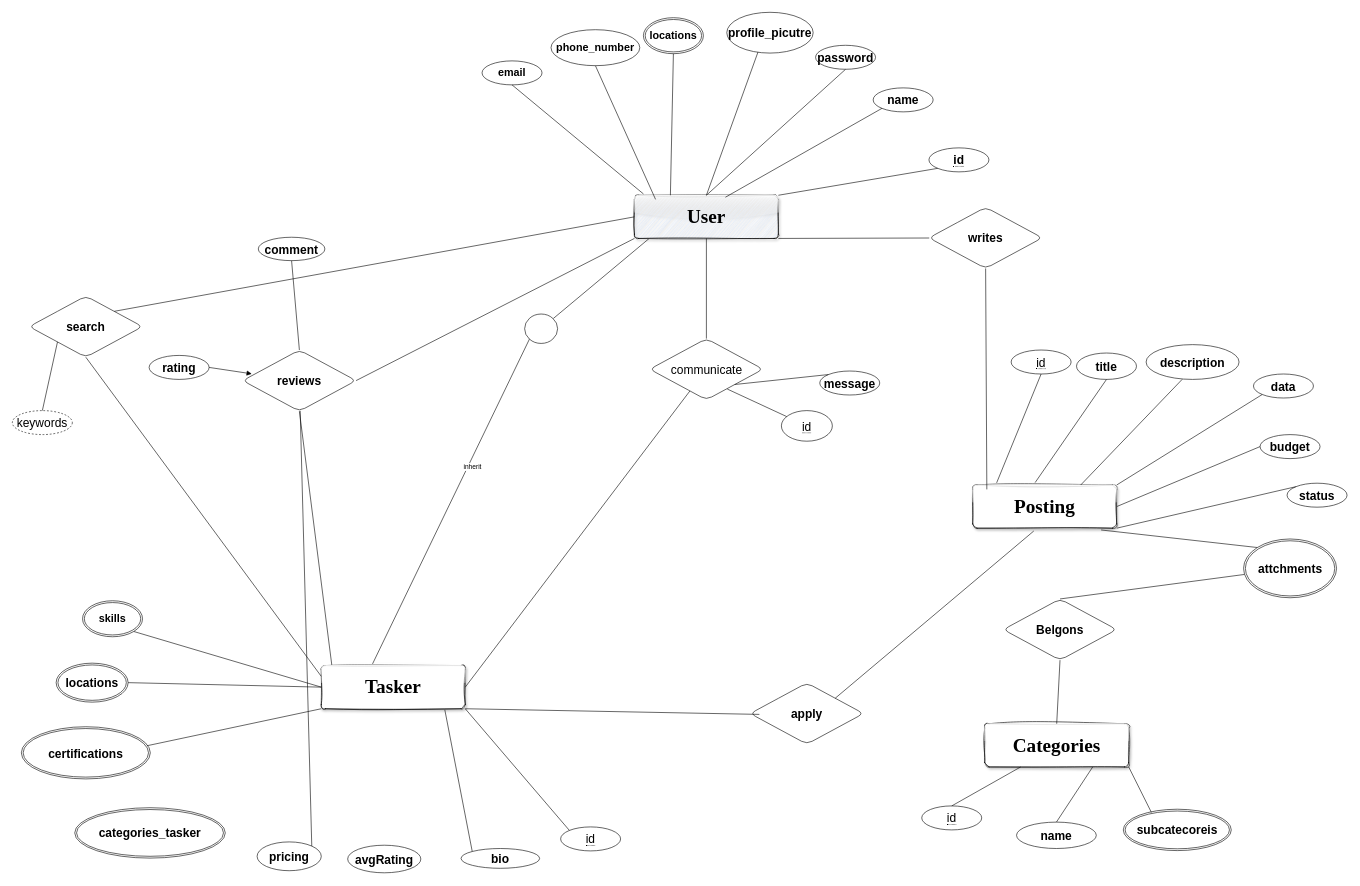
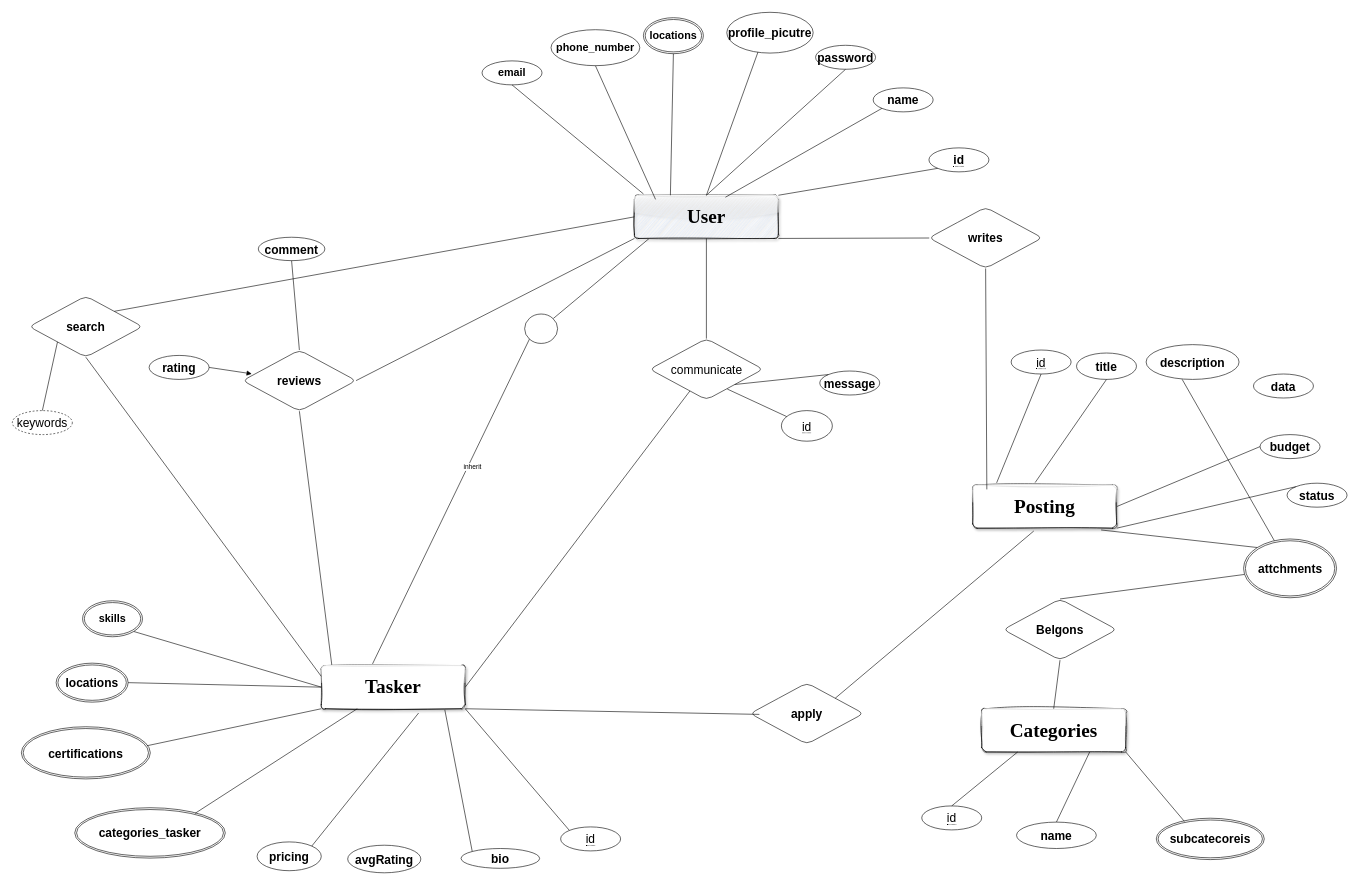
(1133, 431) -> (1229, 461)
(1190, 440) -> none
(306, 643) -> (365, 780)
(1057, 746) -> (1054, 731)
none -> (275, 762)
(1178, 830) -> (1211, 839)
